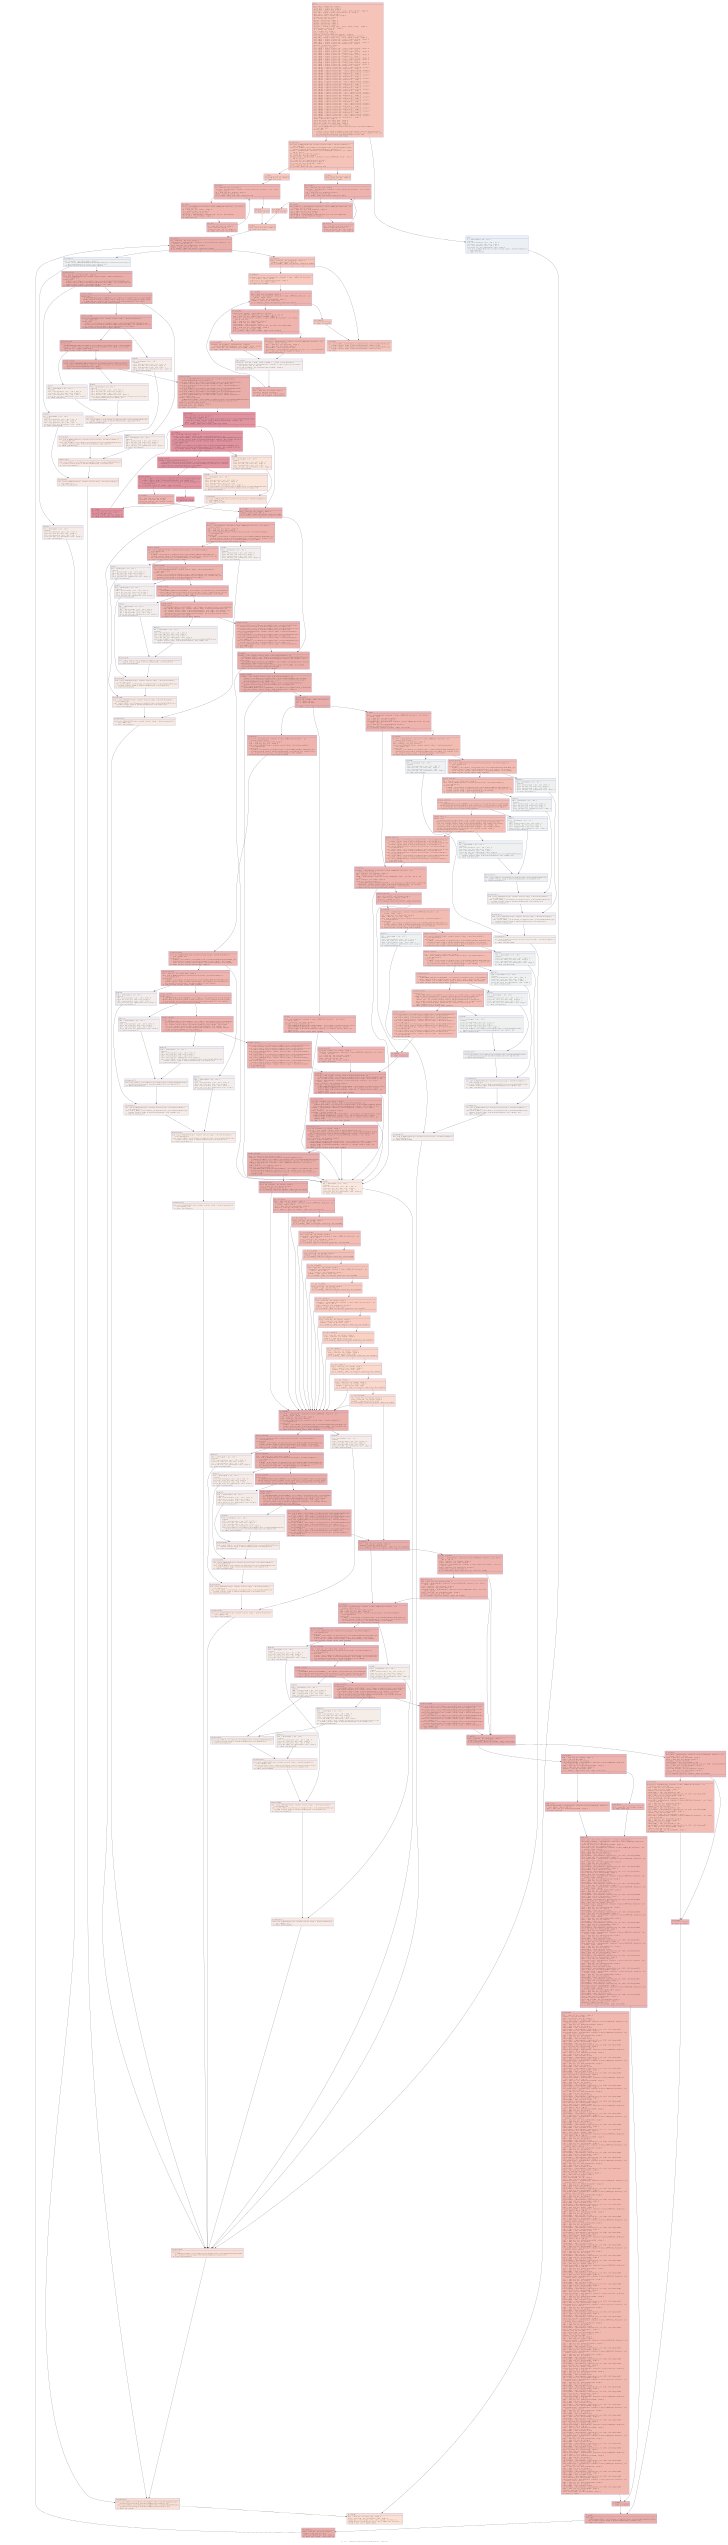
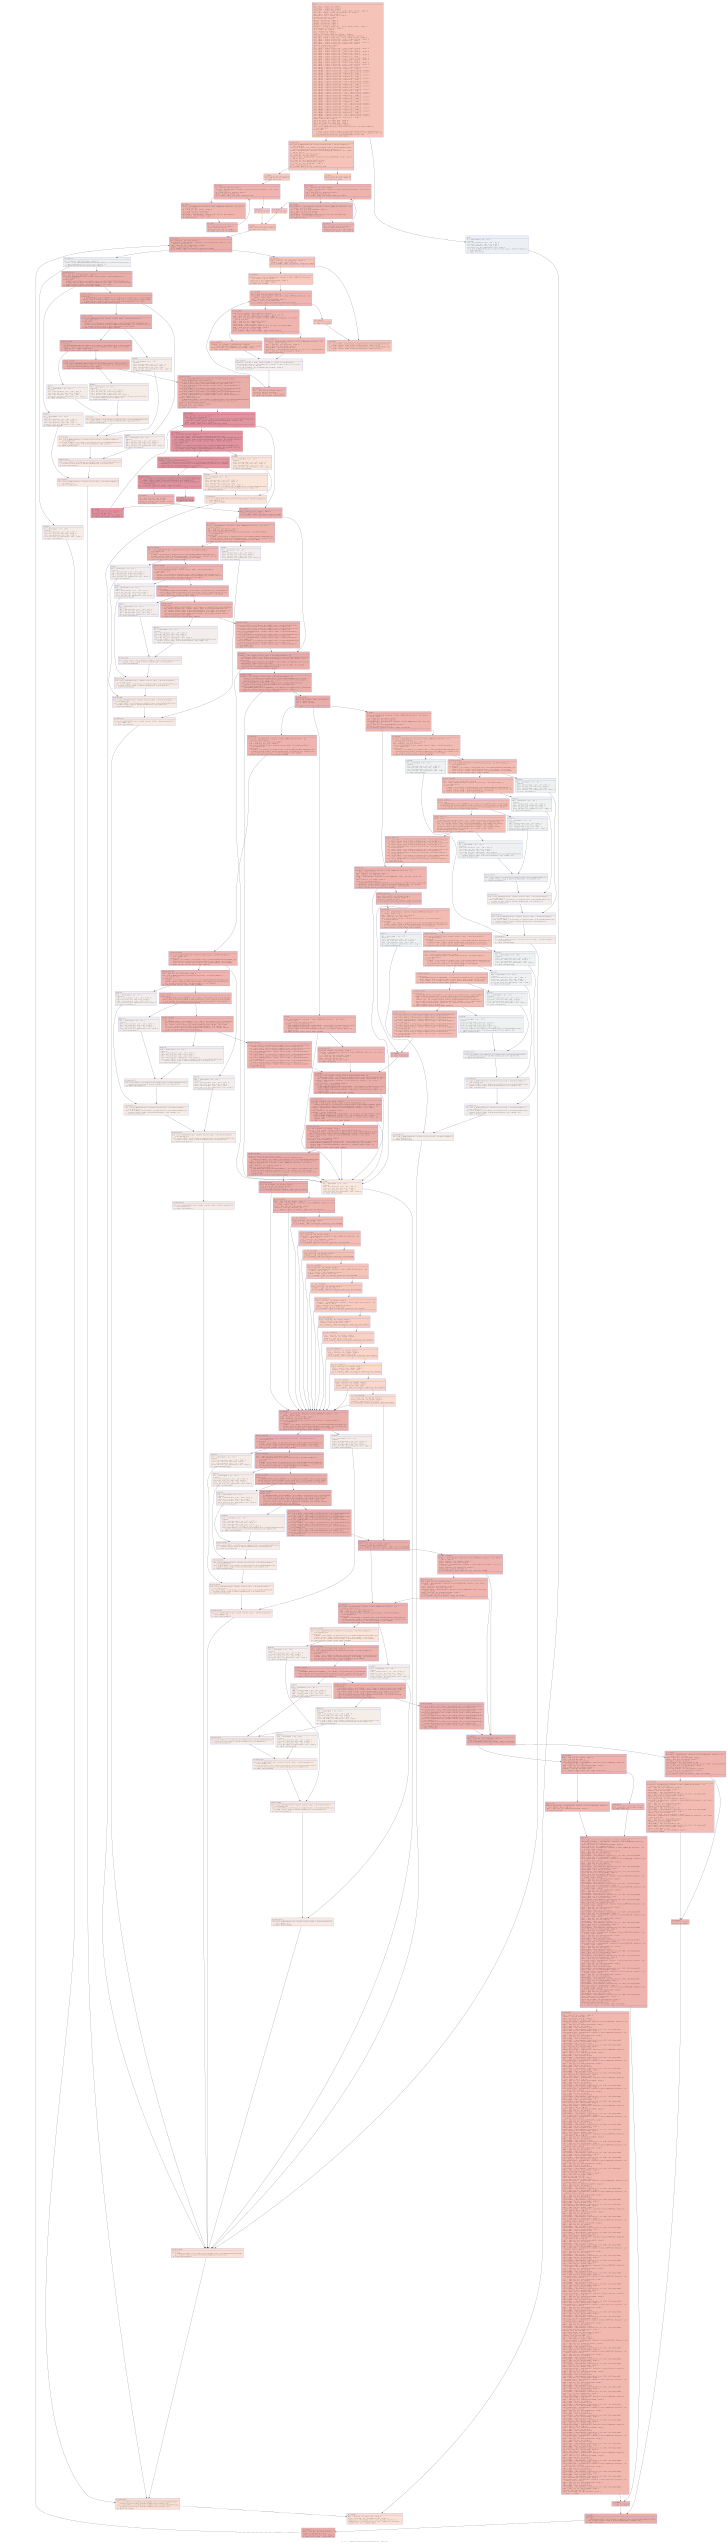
(344, 1634) -> (344, 1634)
